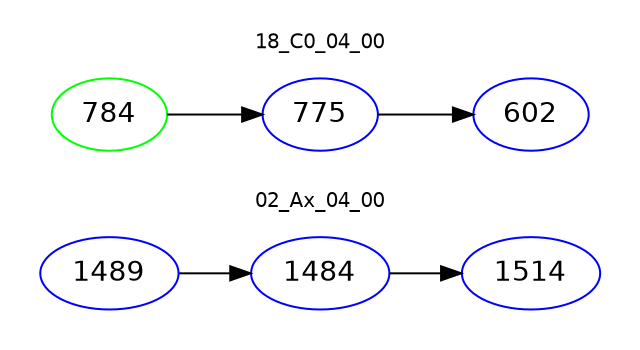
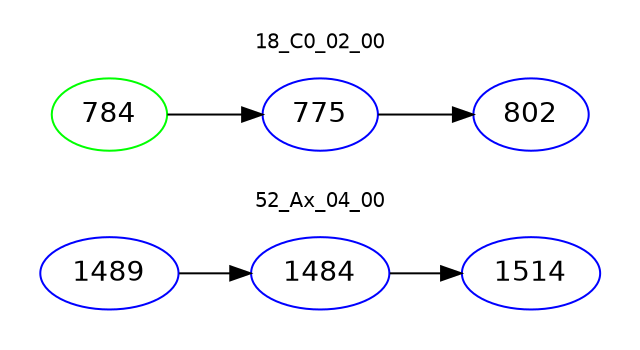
(320, 43) -> (320, 43)
(531, 115) -> (531, 115)
(320, 202) -> (320, 202)
